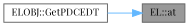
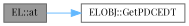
(120, 13) -> (59, 13)
